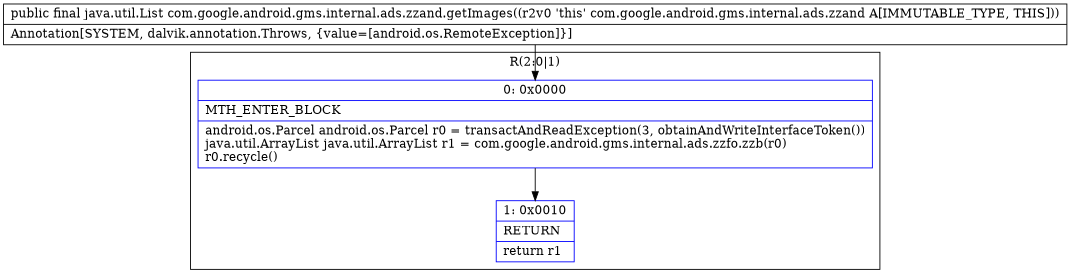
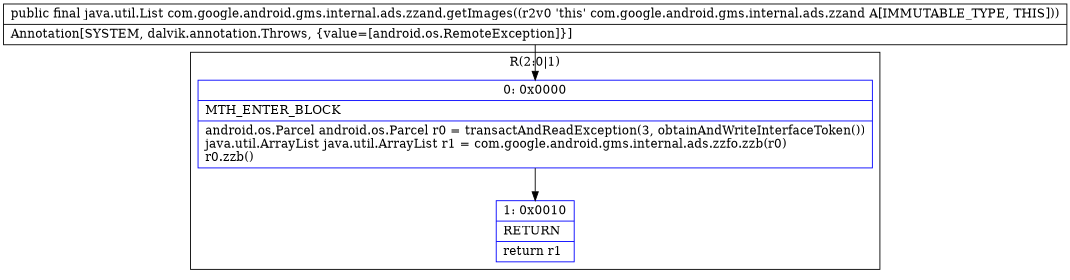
(241, 157) -> (230, 157)
